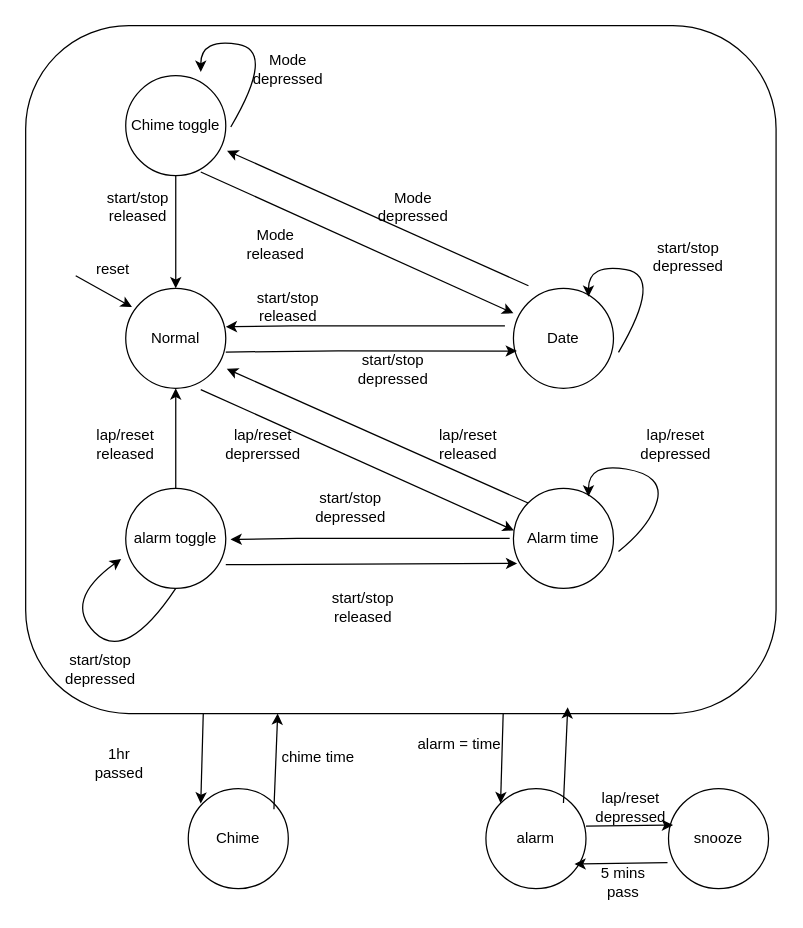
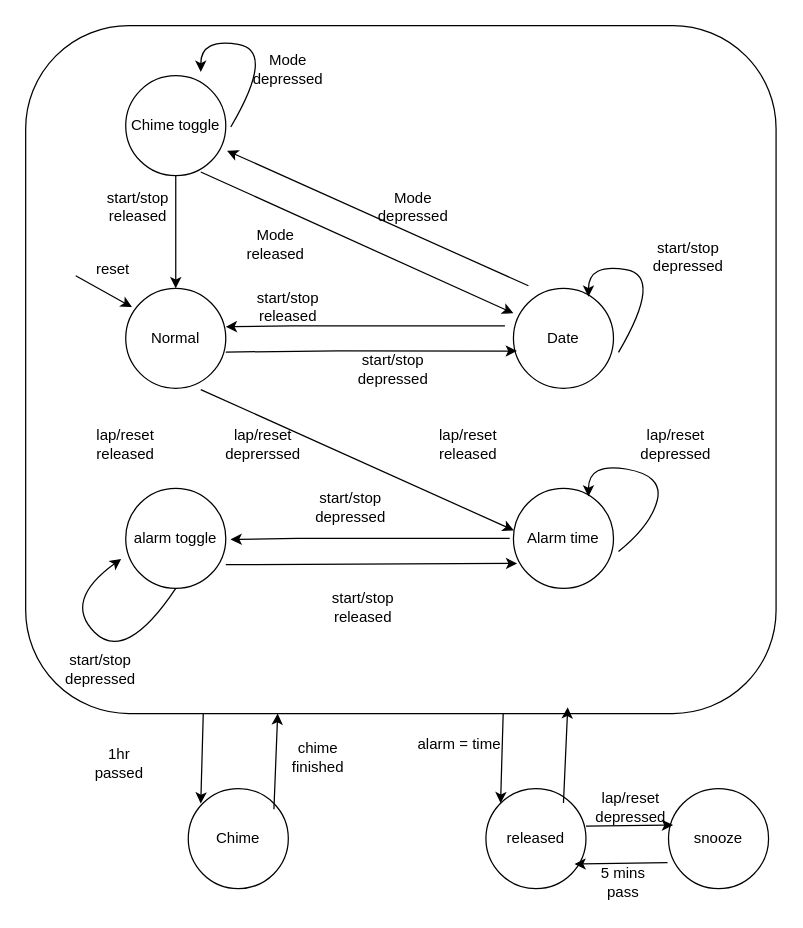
(381, 438) -> none
(176, 442) -> none
(318, 757) -> (318, 757)
(536, 838) -> (536, 838)
